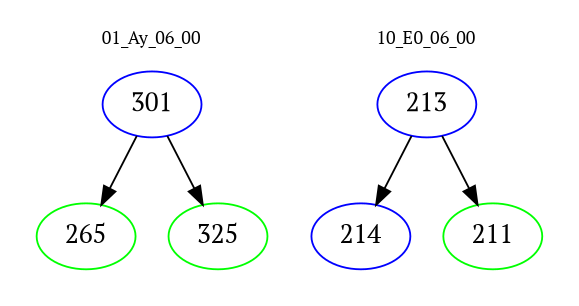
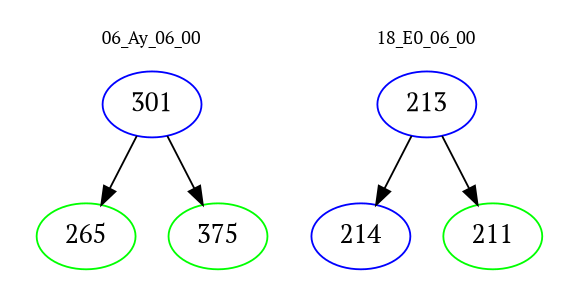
(152, 39) -> (152, 39)
(427, 39) -> (427, 39)
(218, 236) -> (218, 236)
